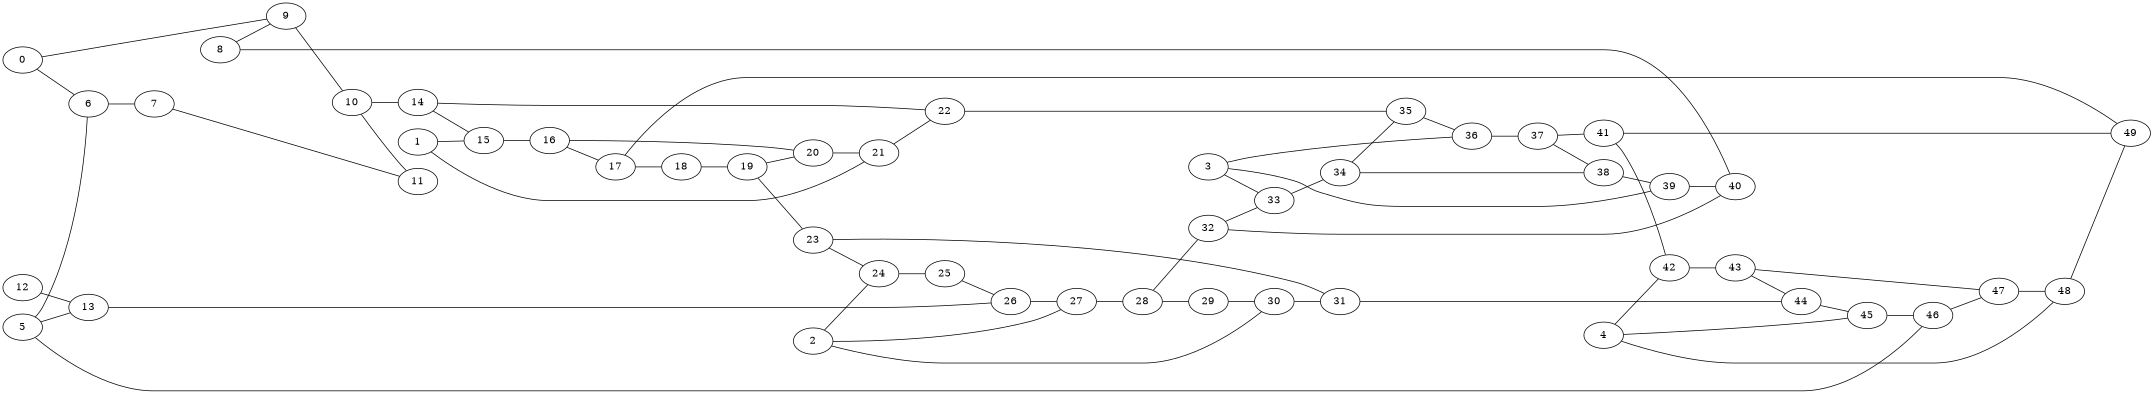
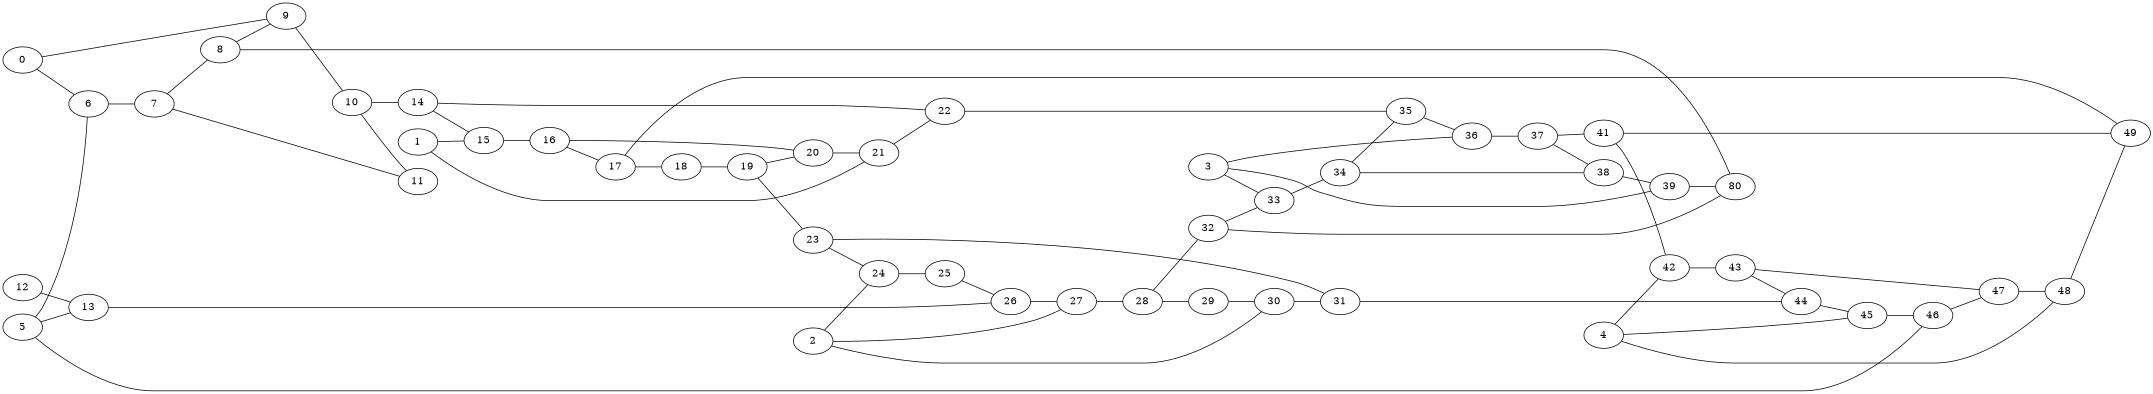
none -> (187, 77)
(1735, 187) -> (1735, 187)
